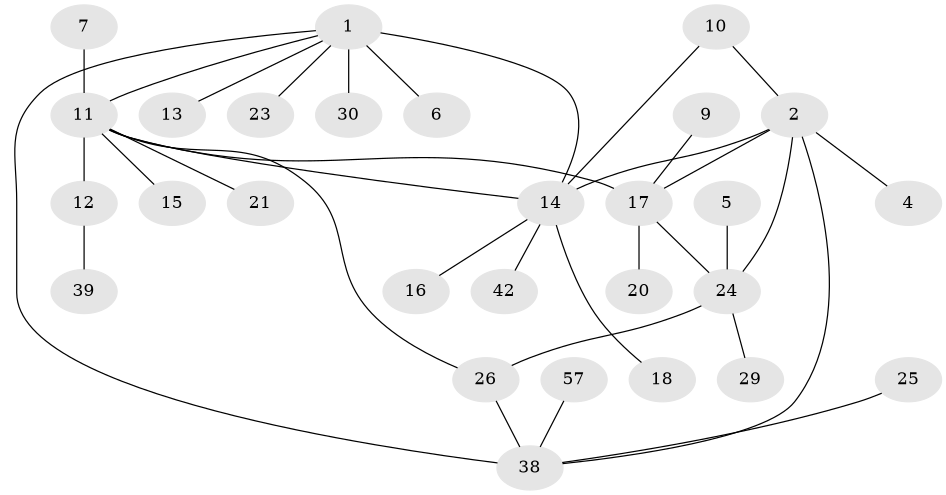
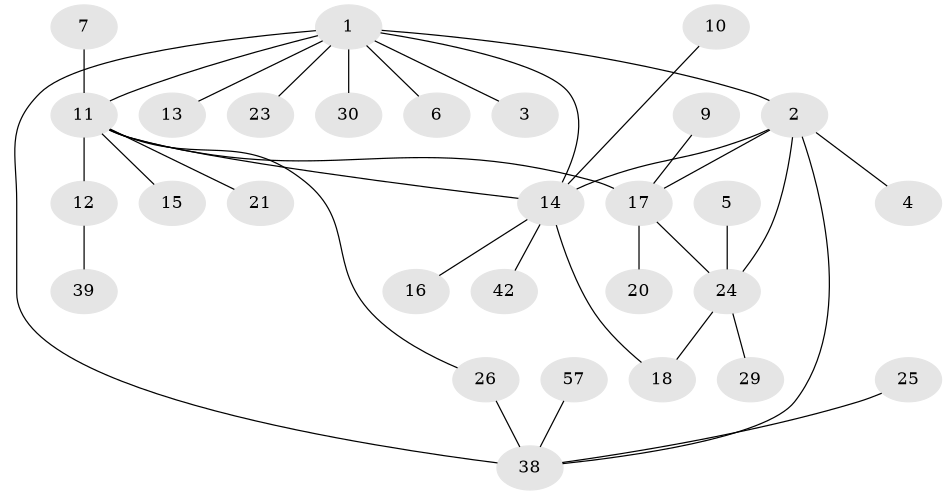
(755, 71) -> (578, 54)
none -> (525, 115)
(602, 337) -> (695, 336)
